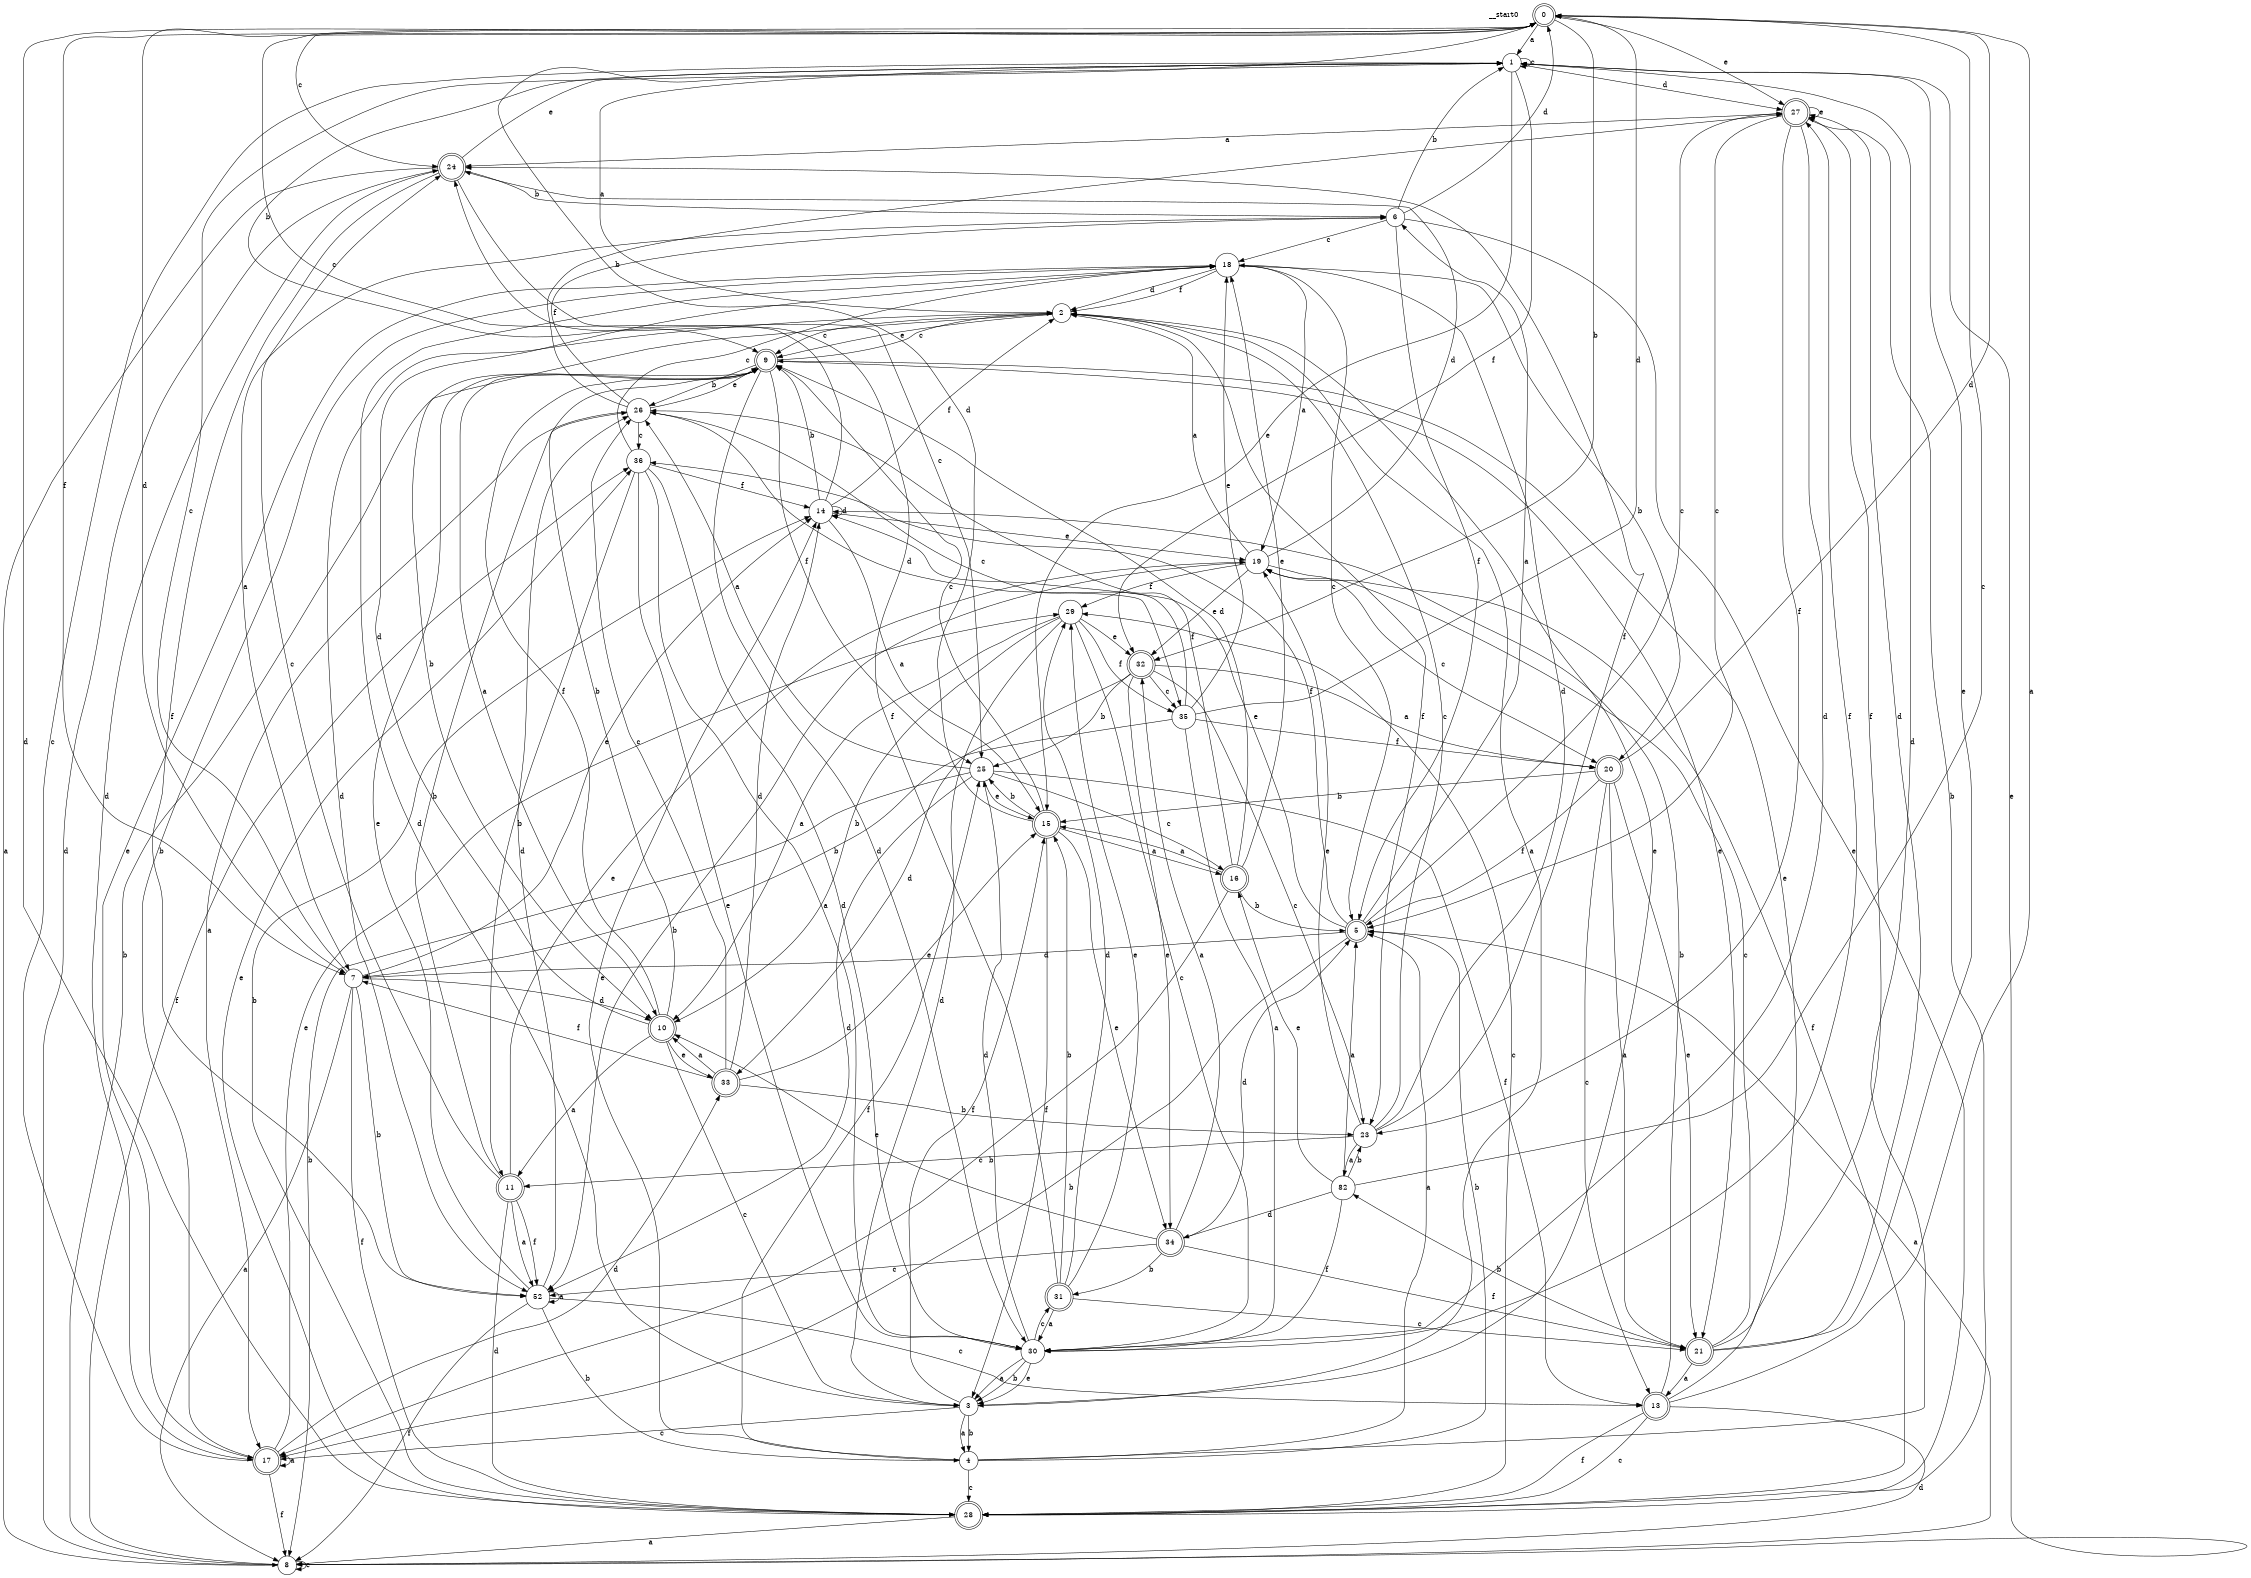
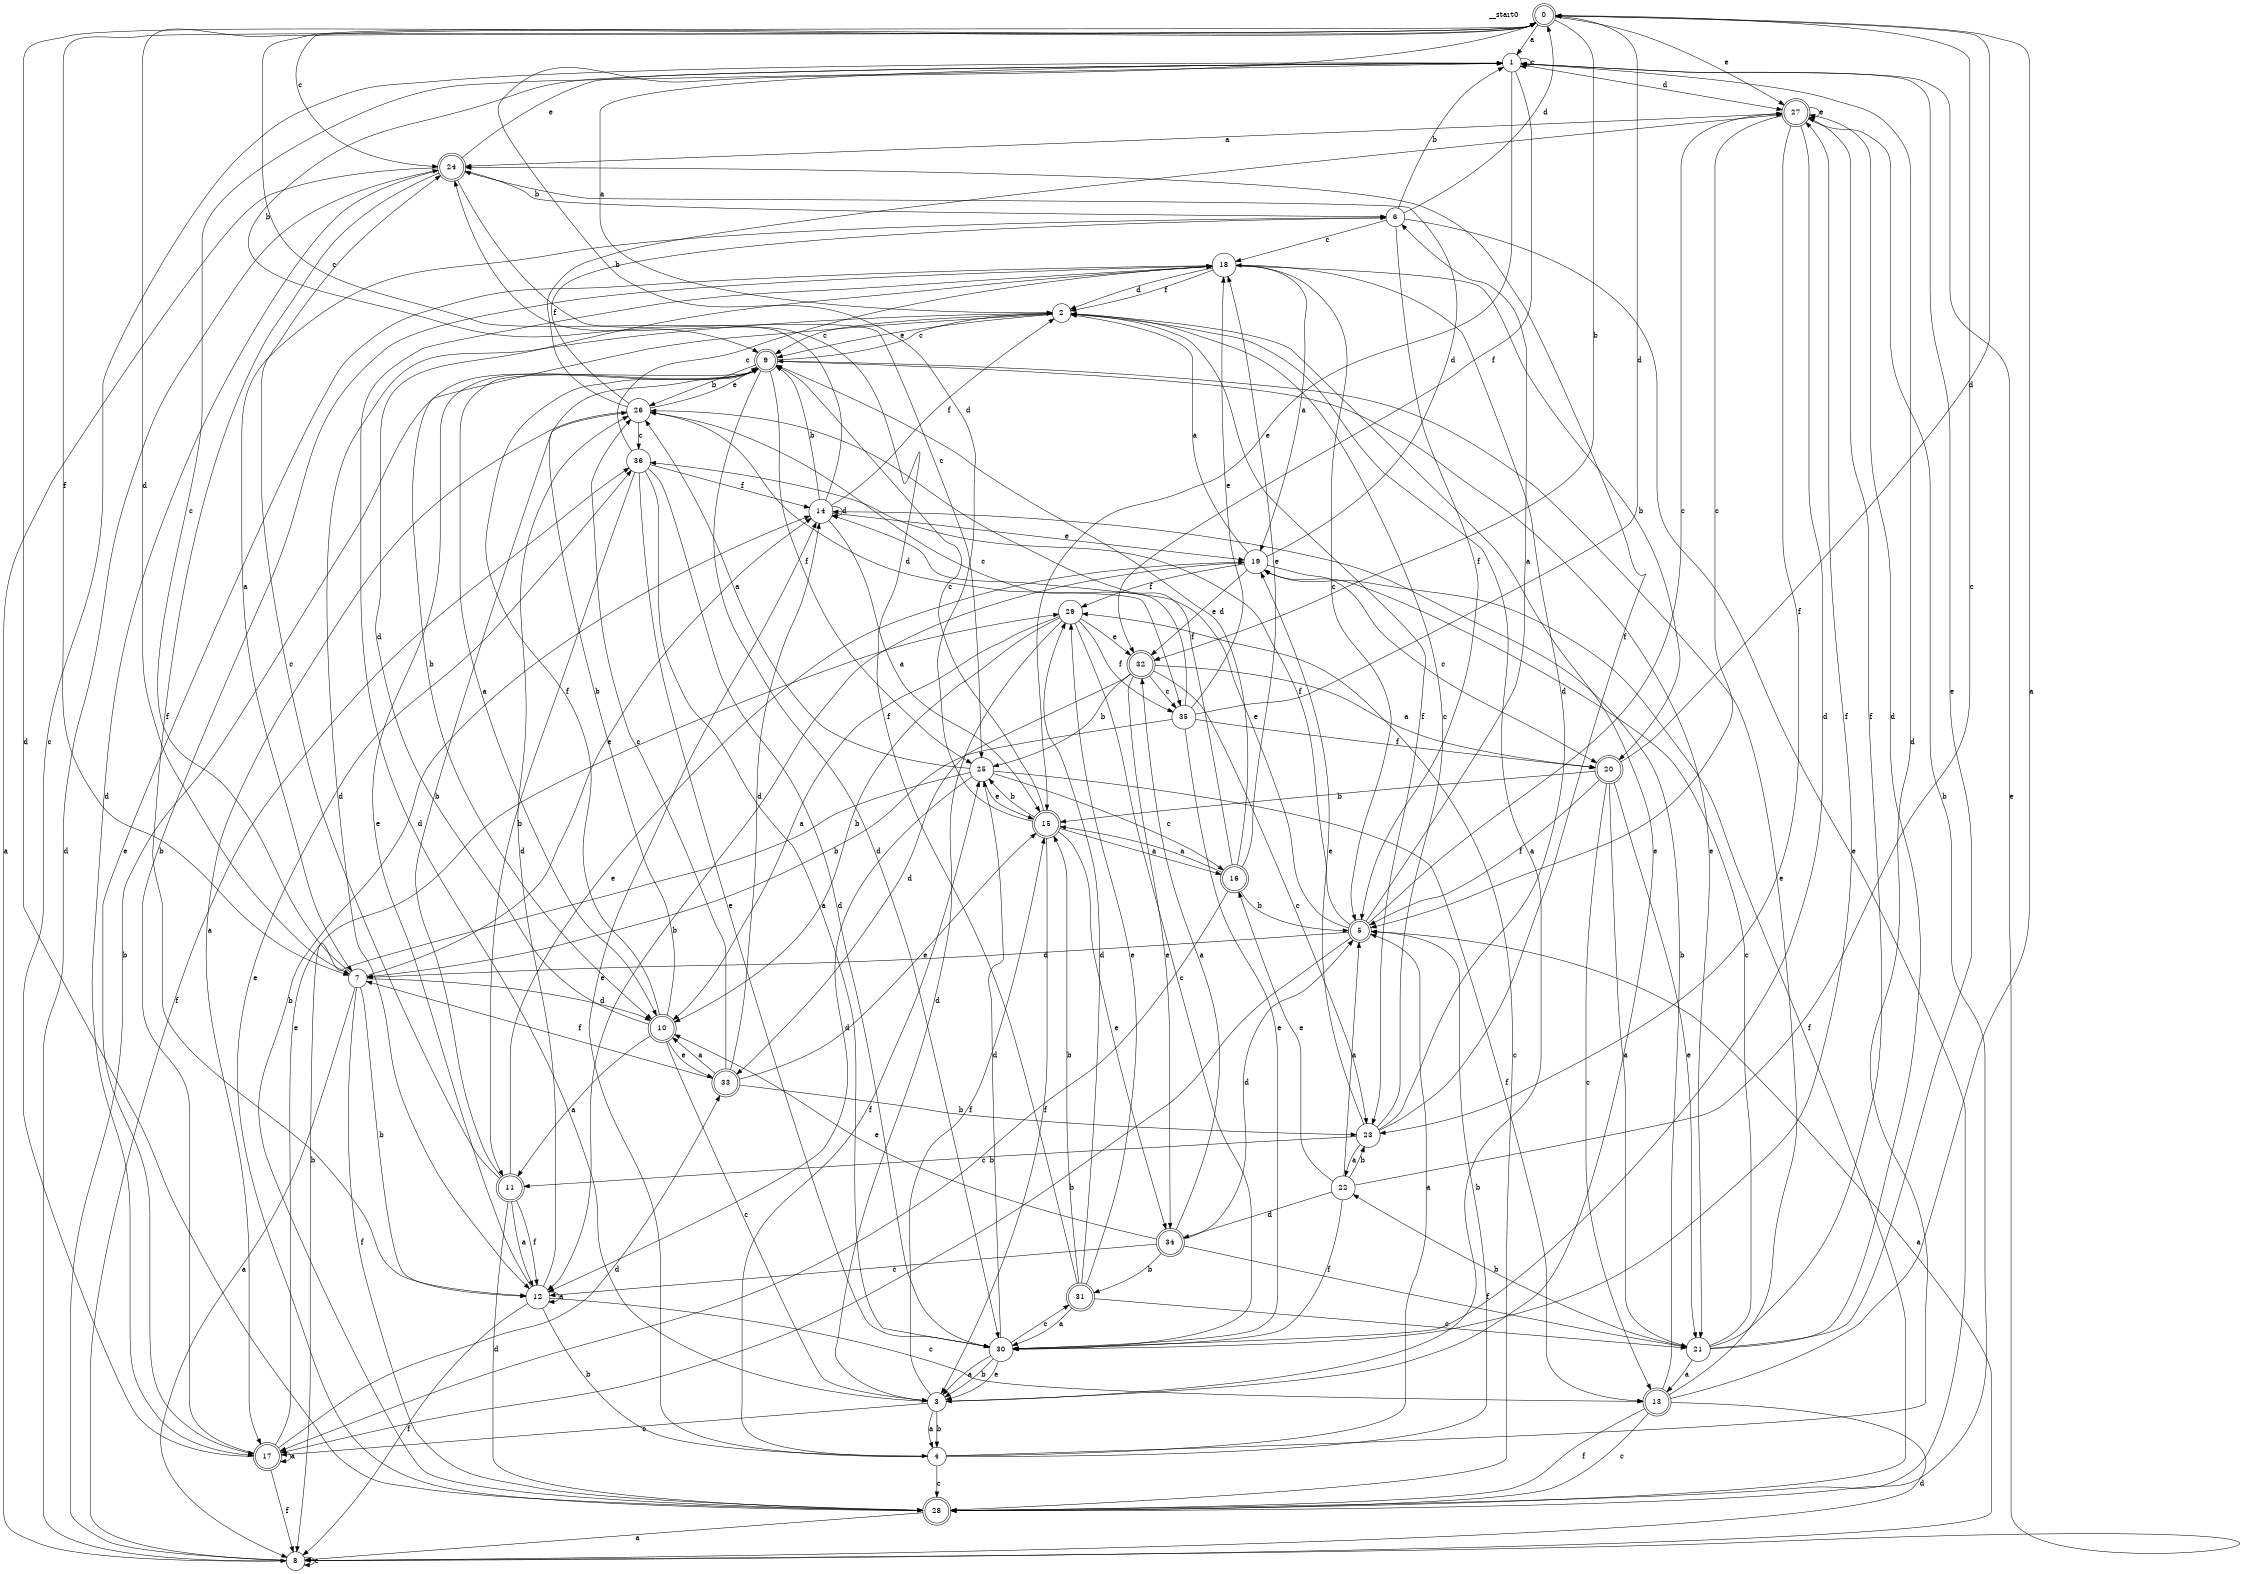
(1277, 1028) -> (1280, 1028)
(1343, 1188) -> (1343, 1188)
(538, 1297) -> (538, 1297)
(1699, 1352) -> (1698, 1350)
